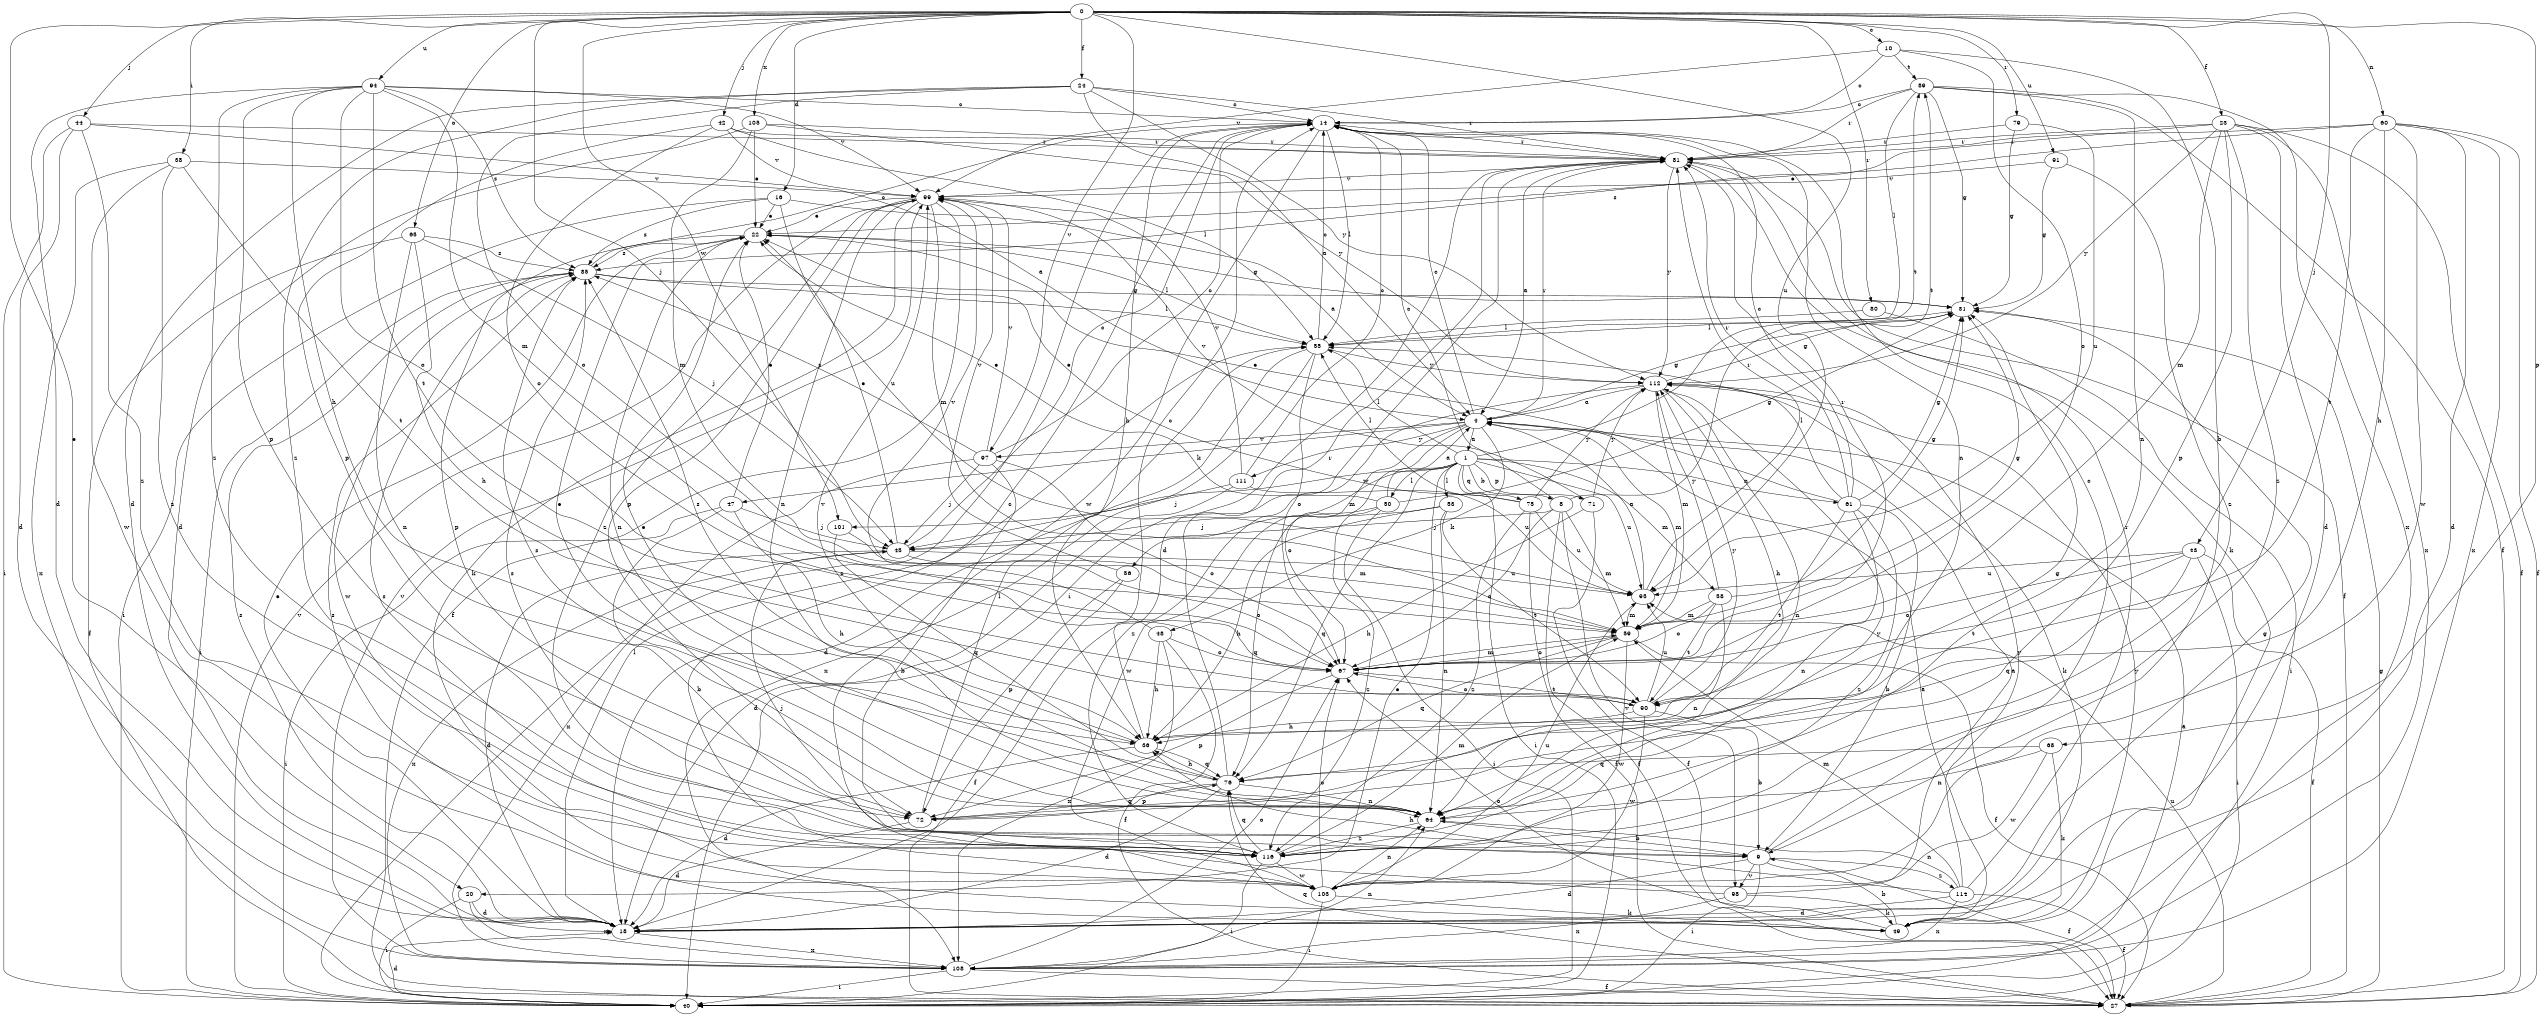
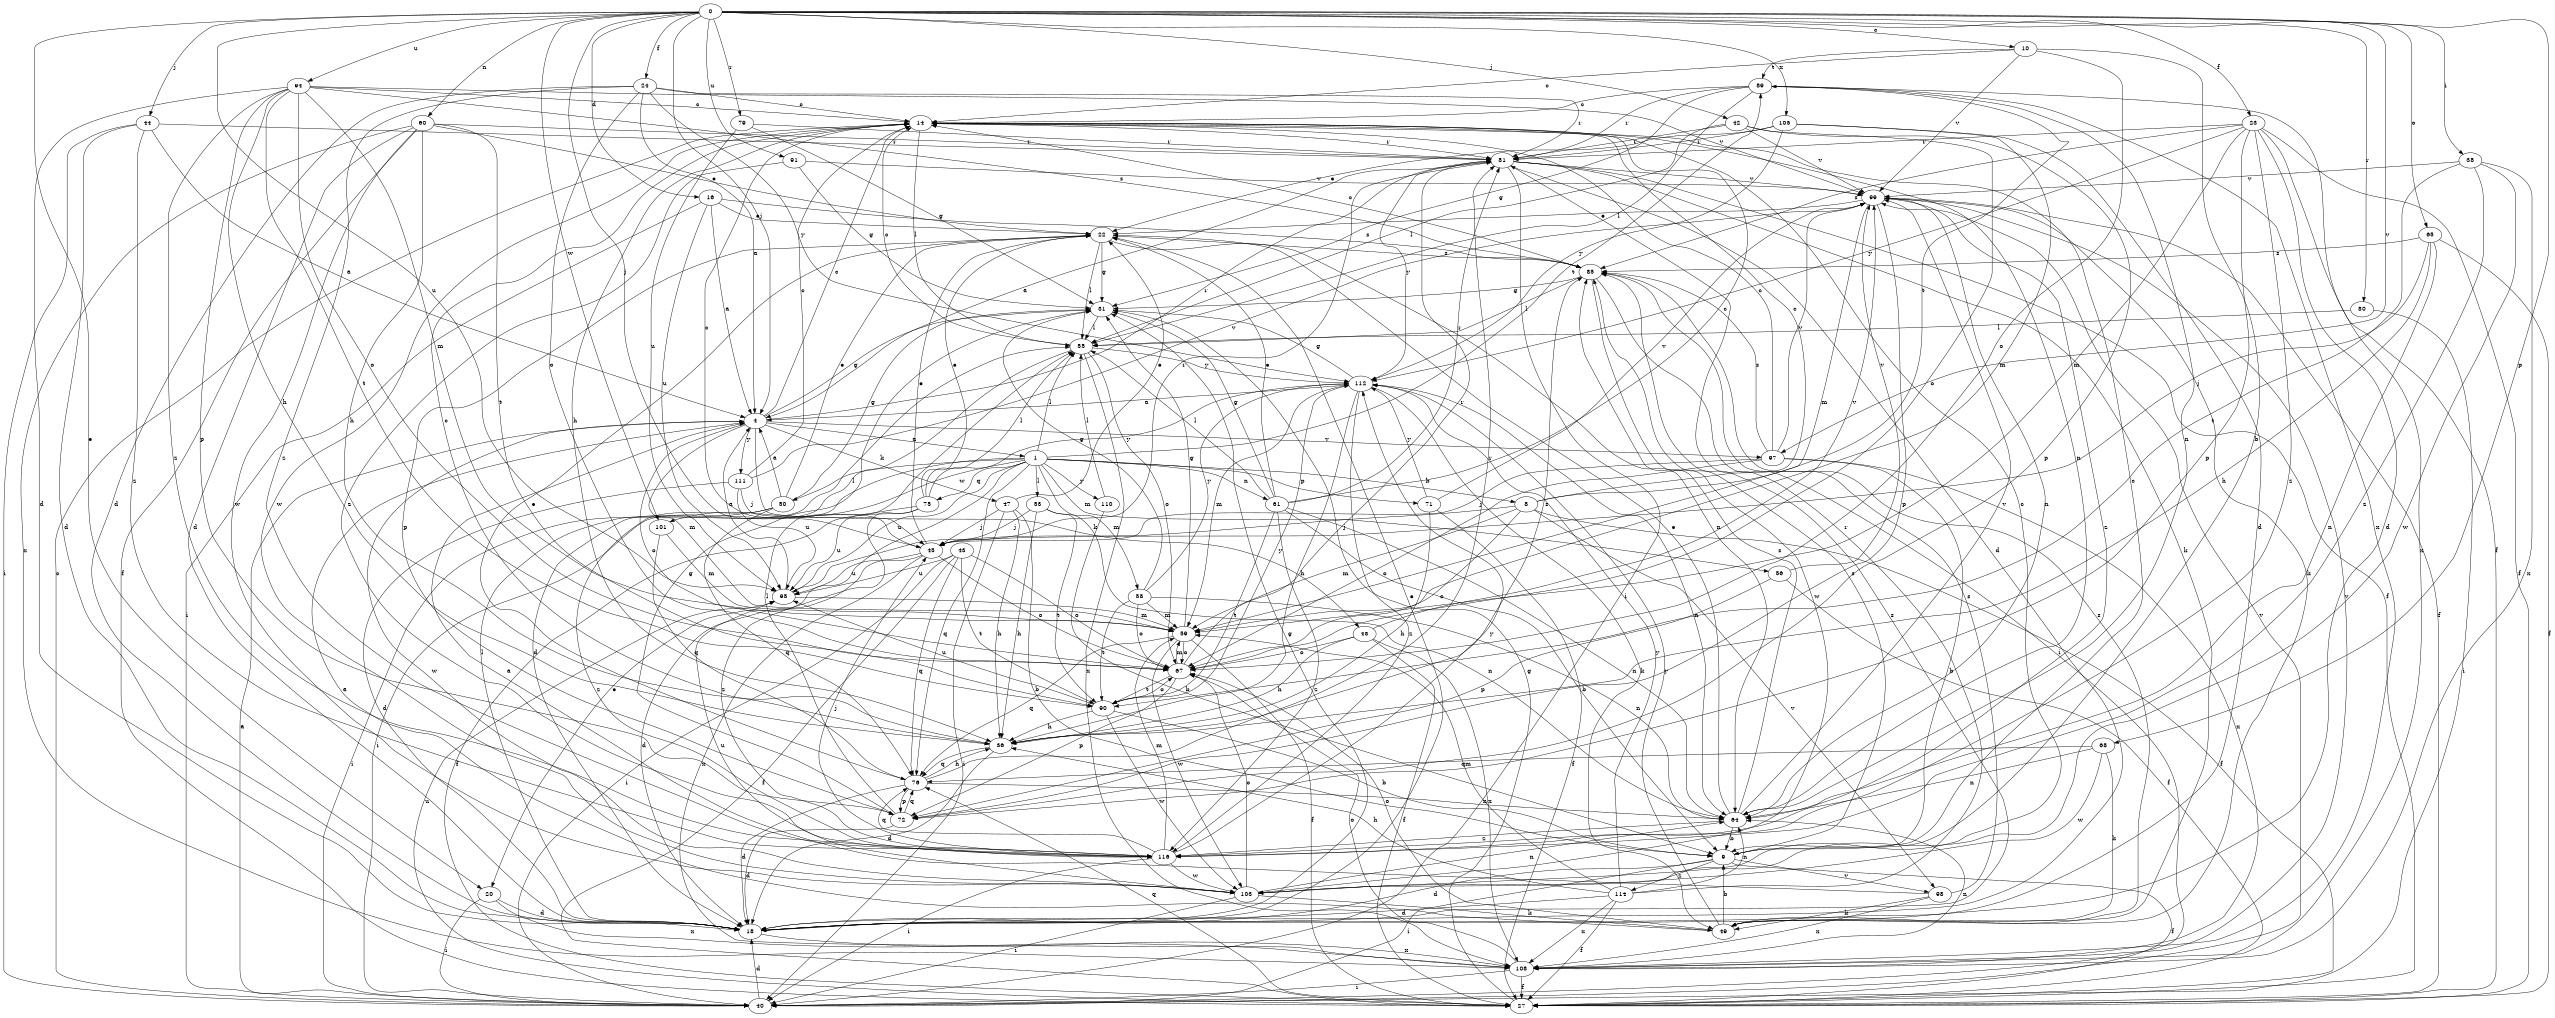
(2203, 27) -> (731, 179)
none -> (1107, 504)
